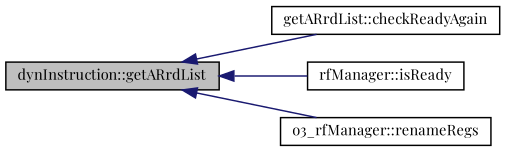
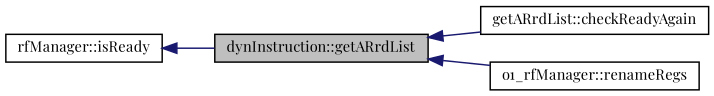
(271, 76) -> (196, 48)
(386, 132) -> (595, 76)
